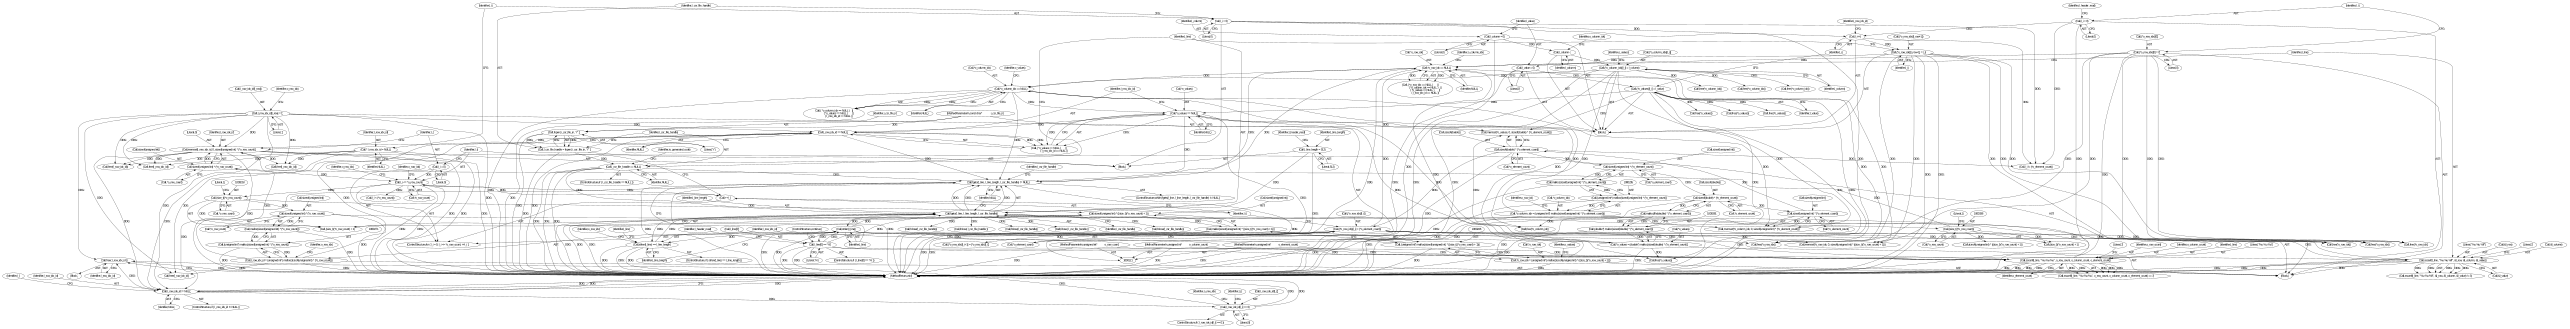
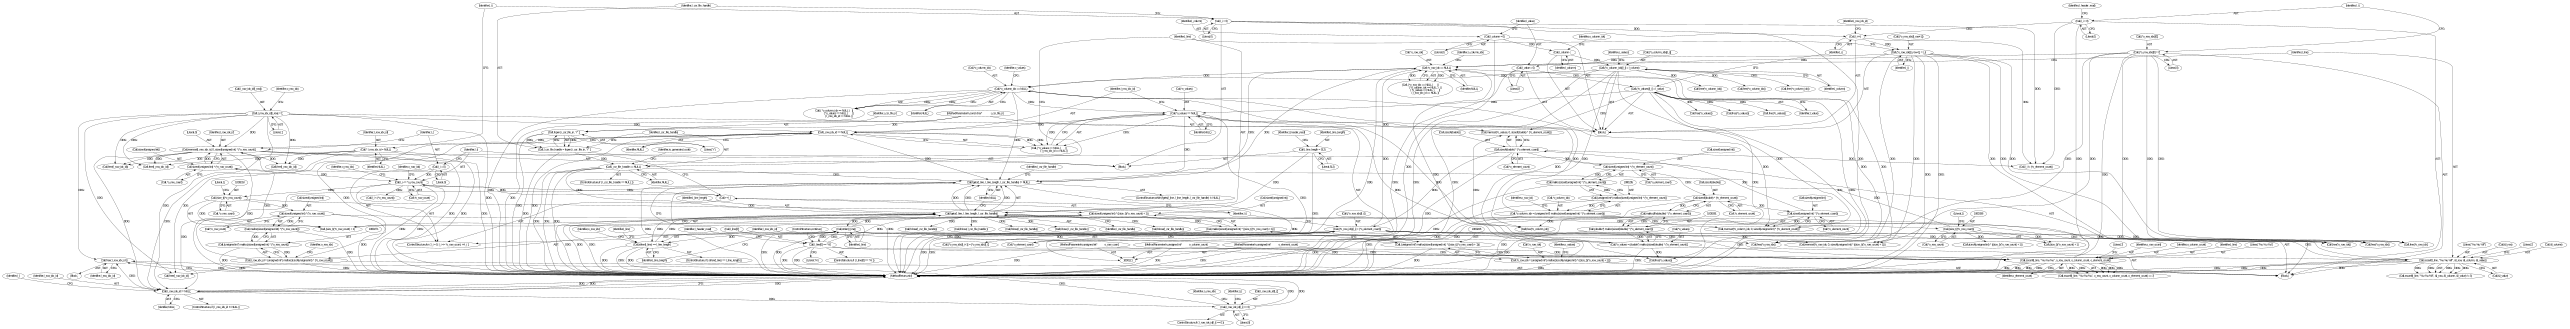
(818, 254) -> none
